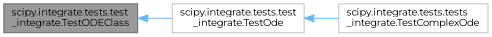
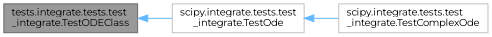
(71, 18) -> (71, 18)
(413, 18) -> (413, 18)
